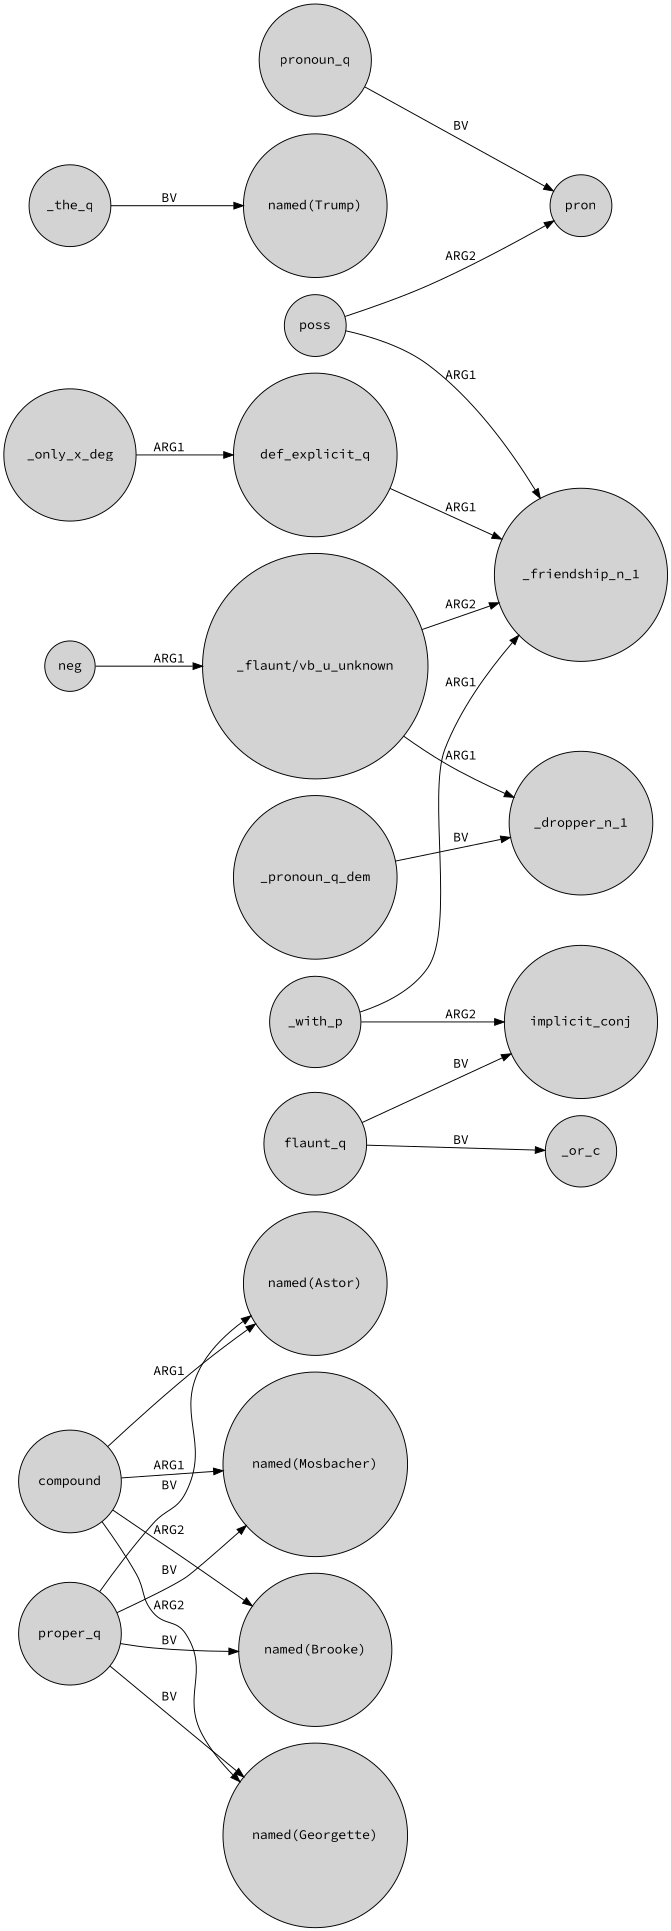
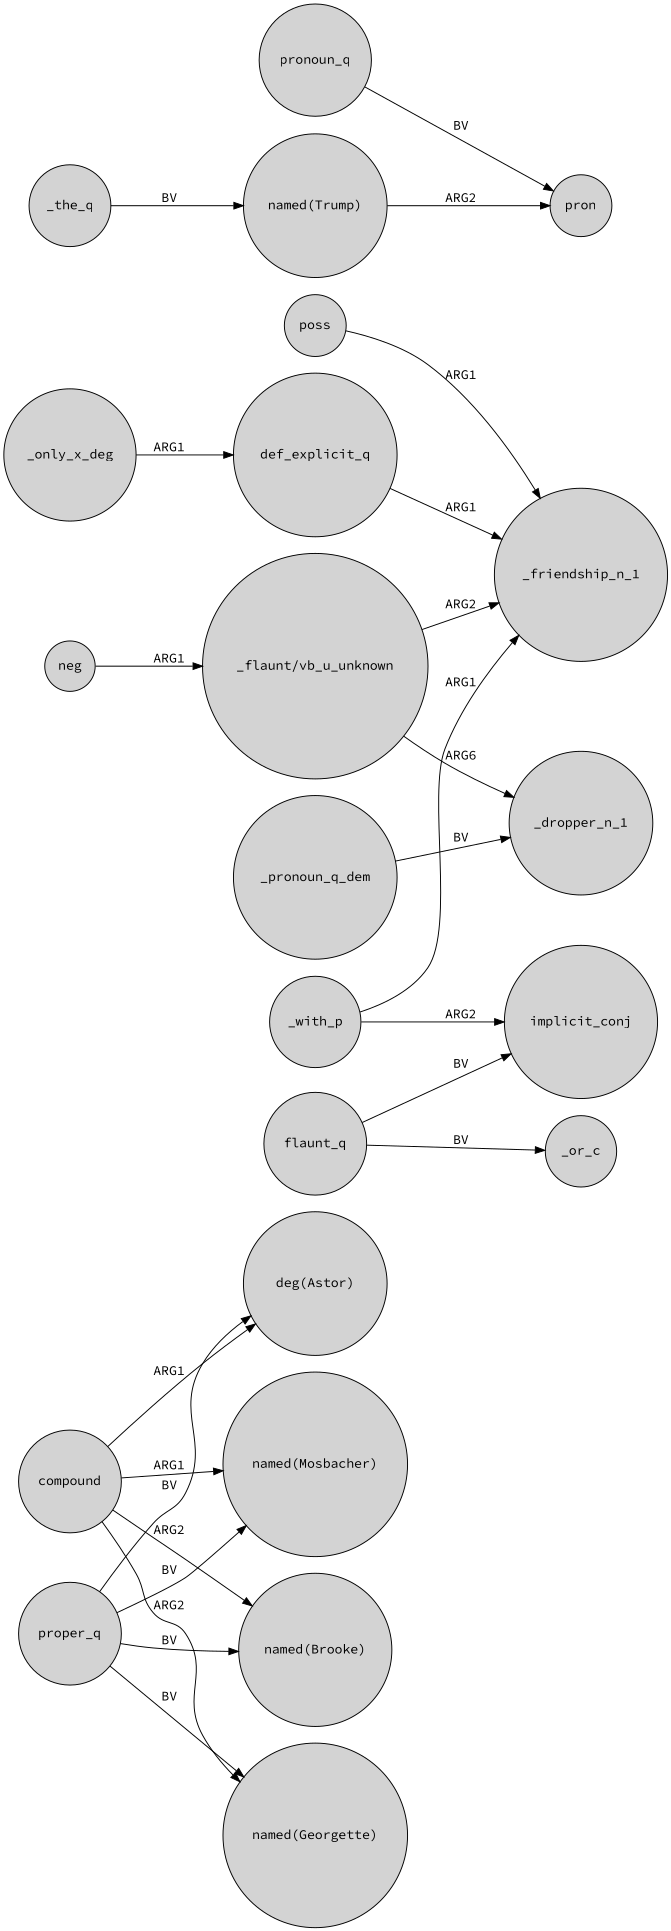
(448, 277) -> (464, 206)
(461, 756) -> (461, 756)
(315, 1284) -> (315, 1284)
